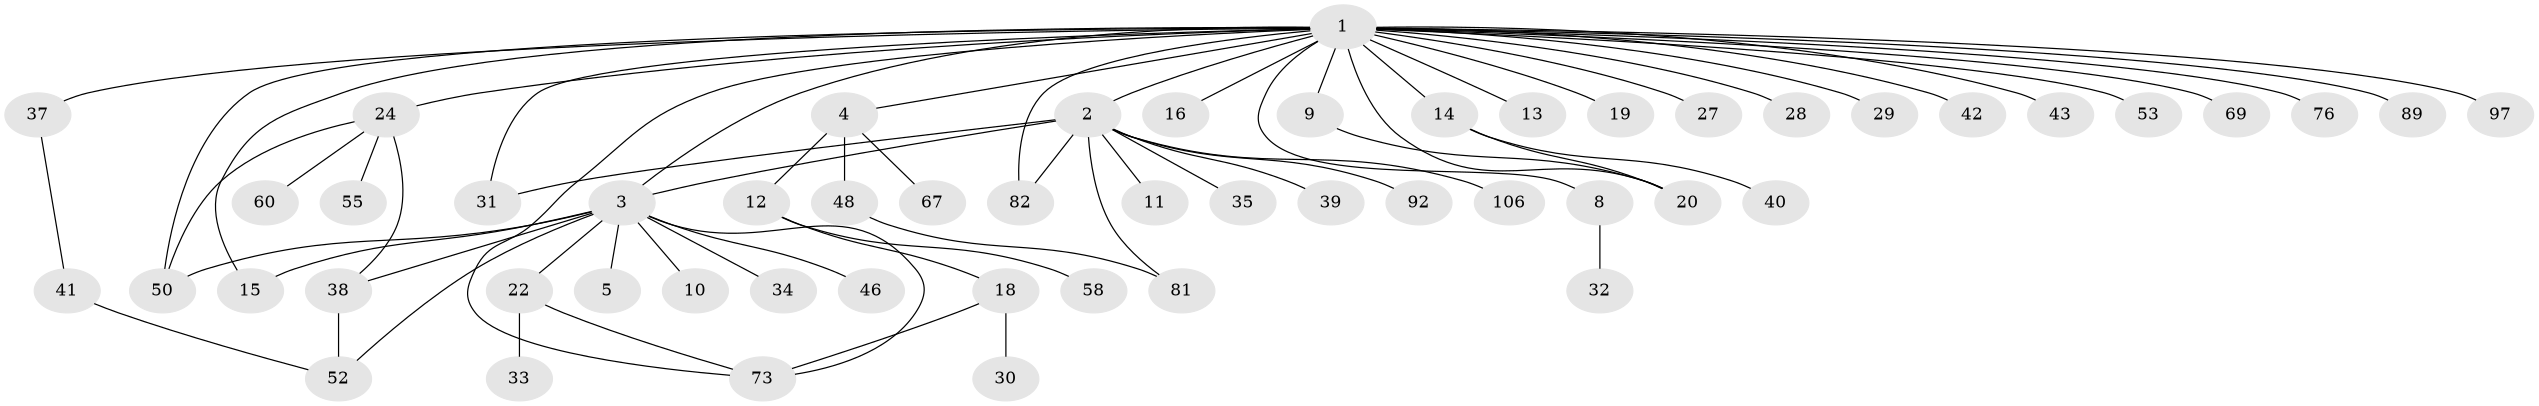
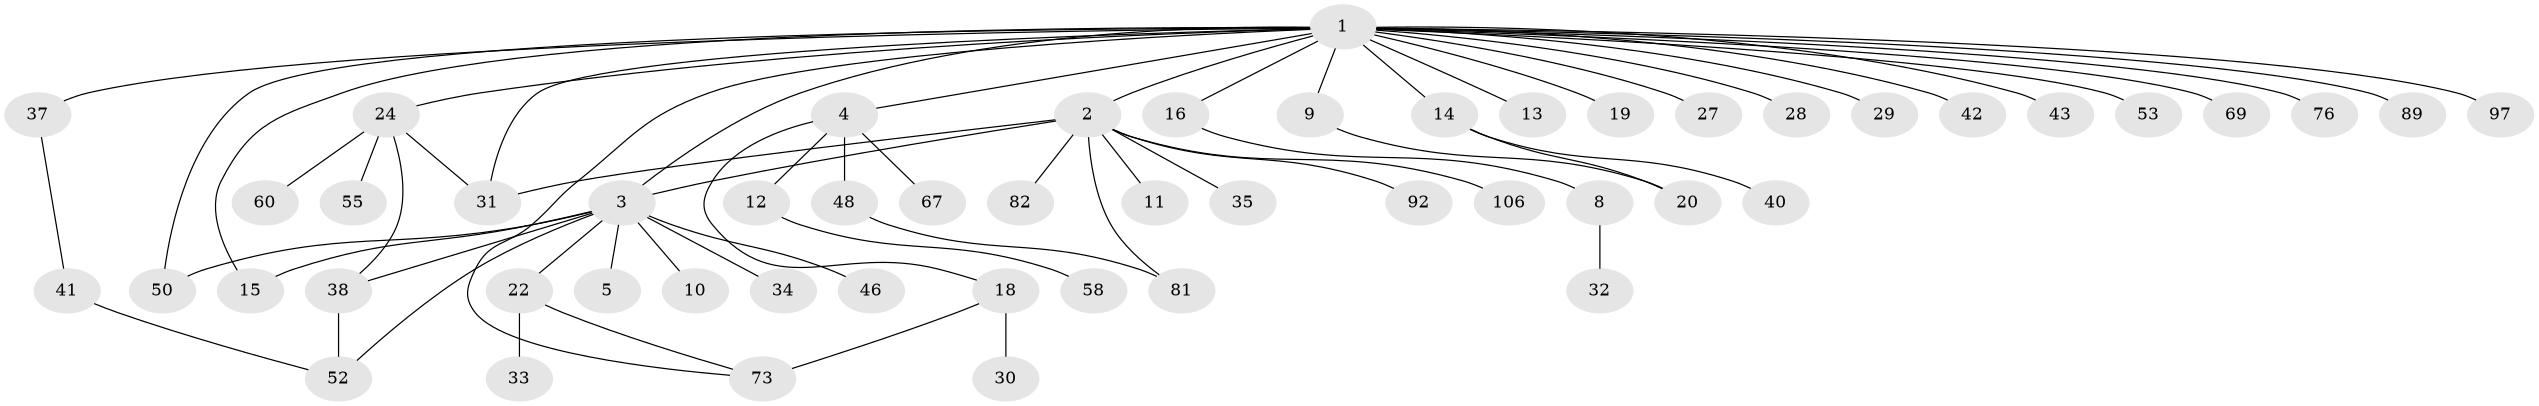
(1146, 54) -> none
(1284, 149) -> (1389, 158)
(1450, 162) -> none
(239, 168) -> (437, 159)
(1331, 203) -> none
(857, 230) -> none
(916, 257) -> (757, 259)
